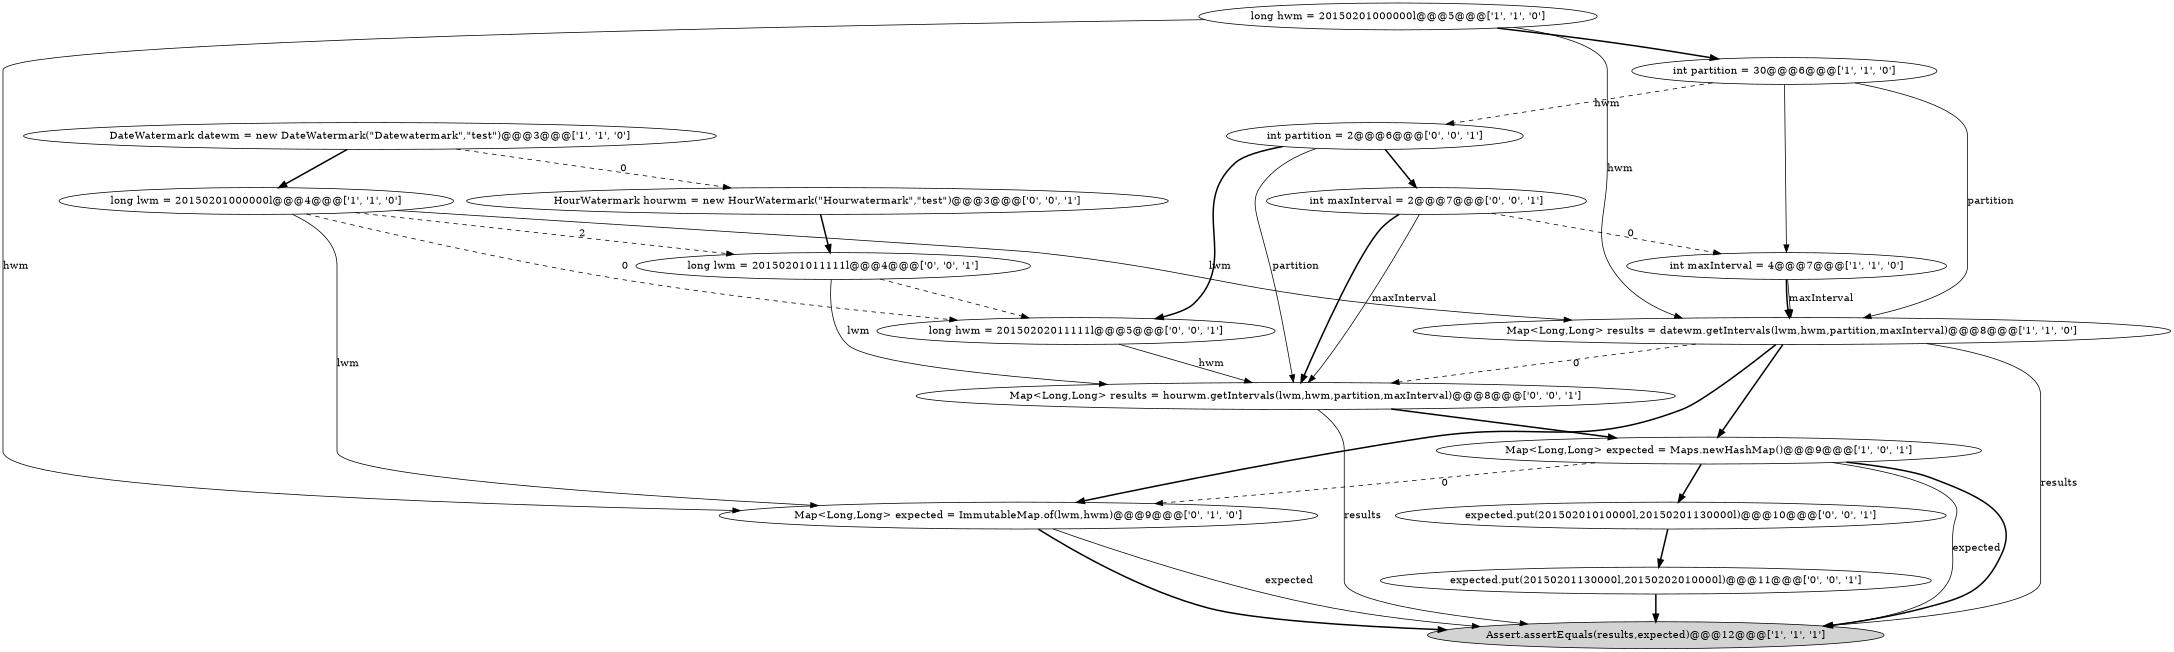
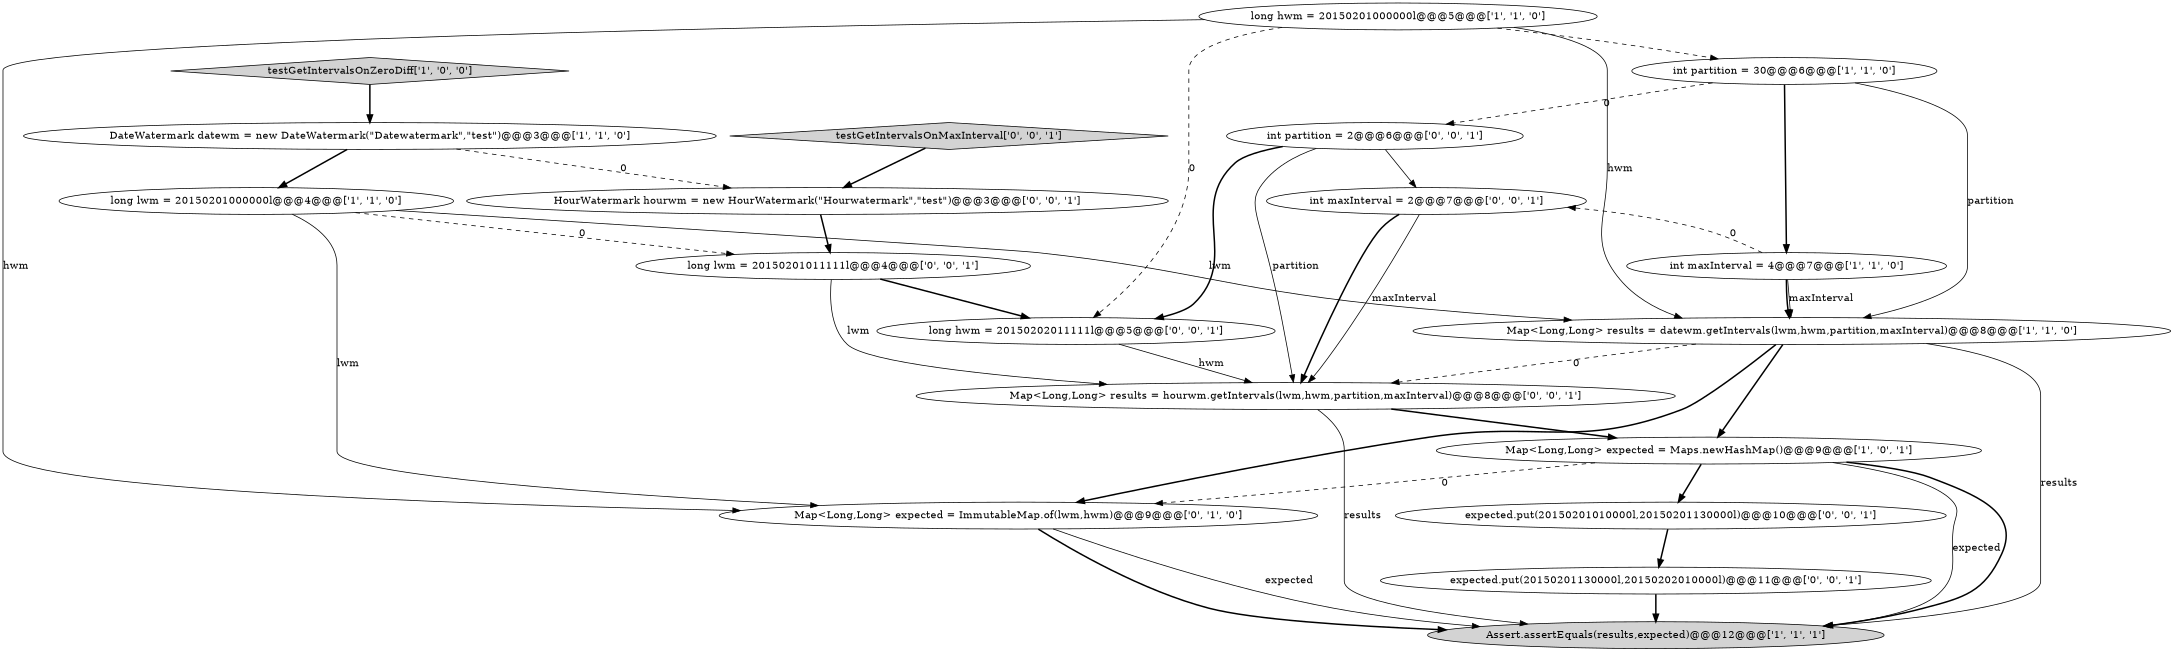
(1604, 41) -> (1604, 41)
none -> (370, 71)
(1607, 103) -> (1607, 103)
none -> (949, 136)
(1398, 165) -> (1398, 165)
(1785, 165) -> (1785, 165)
(1597, 232) -> (1671, 222)
(583, 234) -> (583, 234)
(626, 280) -> (1189, 153)
(951, 298) -> (951, 298)
